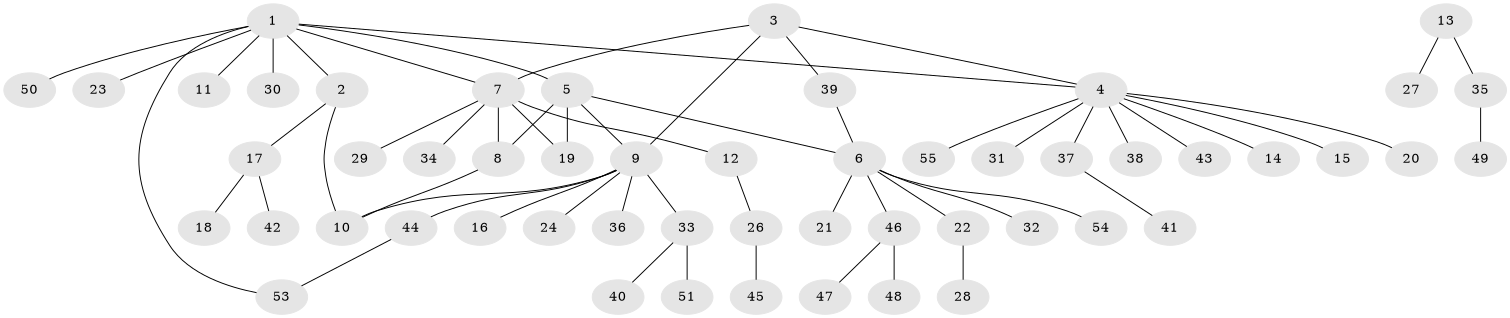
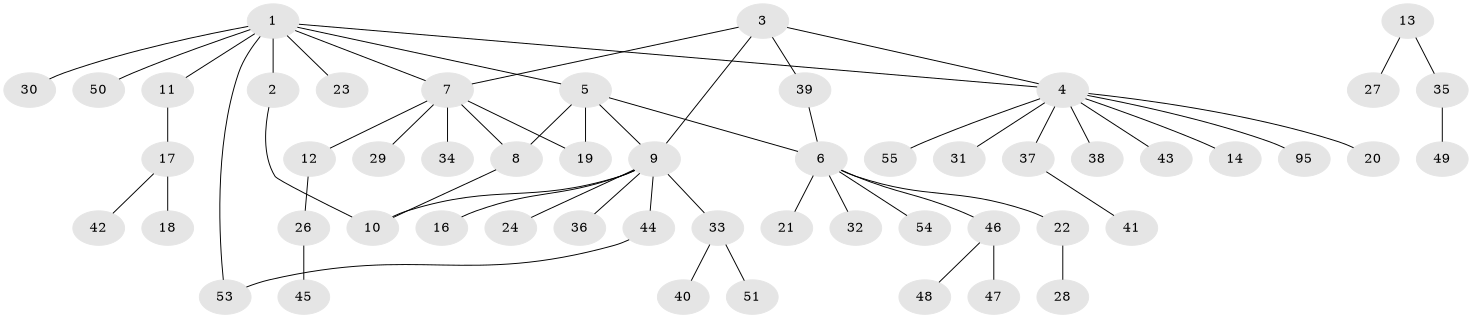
(298, 125) -> (168, 125)
(1343, 159) -> (1304, 159)
